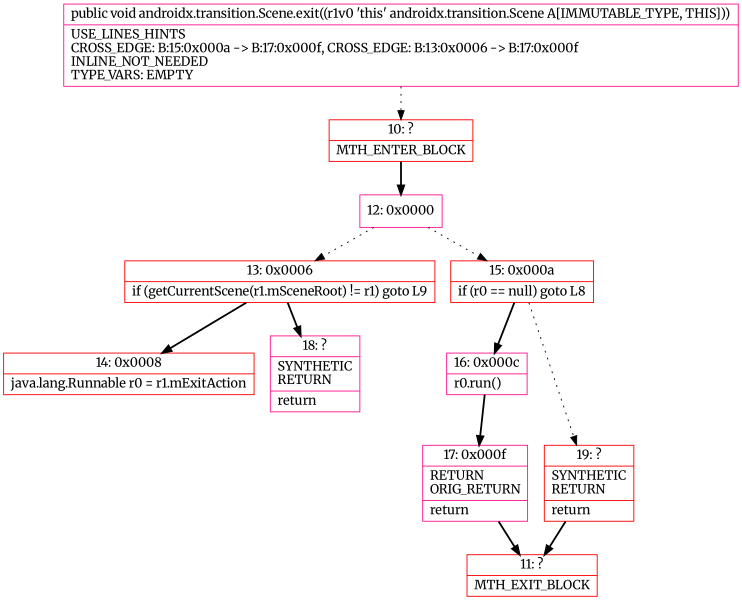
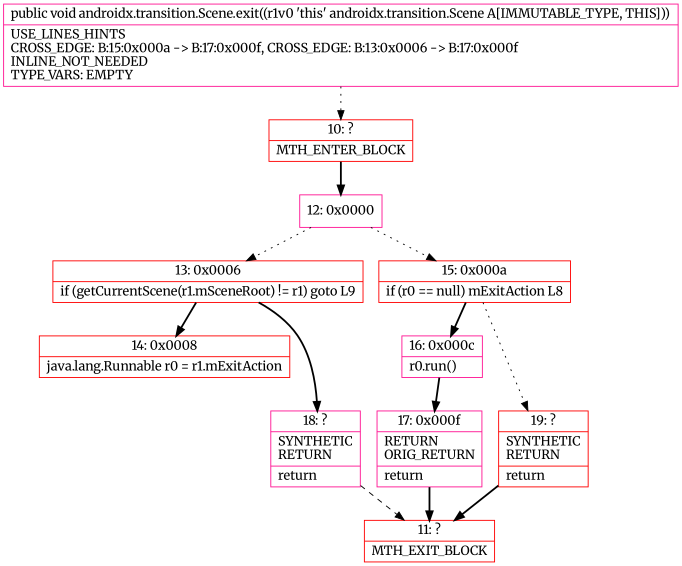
(522, 292) -> (475, 292)
none -> (379, 500)
